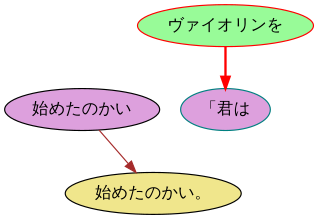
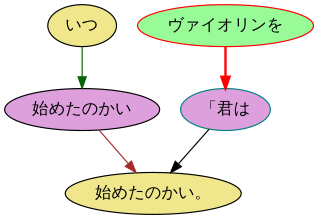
none -> (82, 26)
none -> (194, 147)
